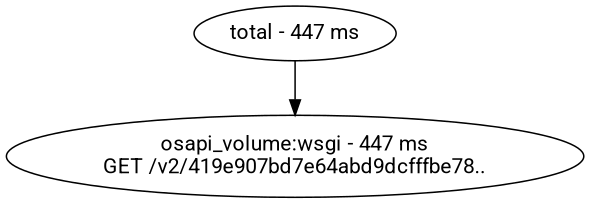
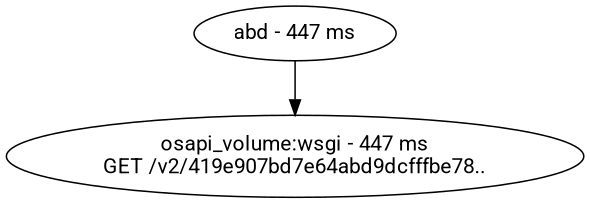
(295, 33) -> (295, 33)
